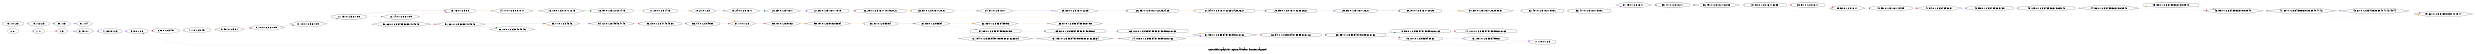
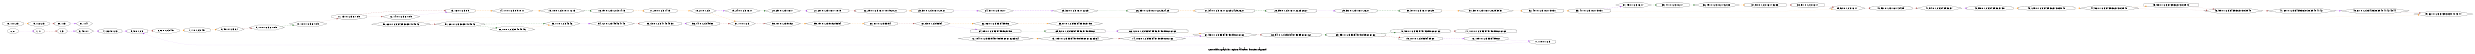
(1421, 31) -> (1421, 31)
